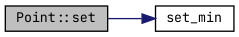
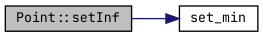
(56, 19) -> (68, 19)
